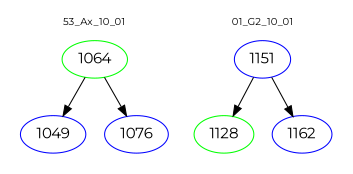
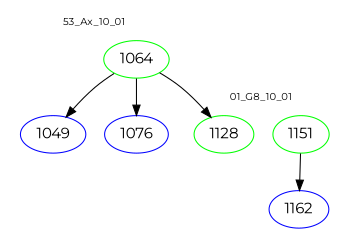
(263, 22) -> (261, 97)
(262, 59) -> (301, 134)
(246, 92) -> (192, 97)
